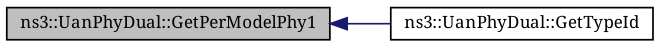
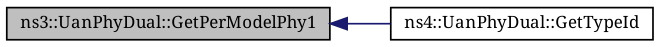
(522, 24) -> (522, 24)
